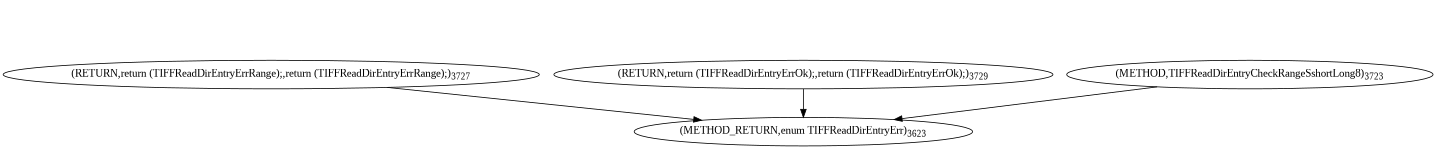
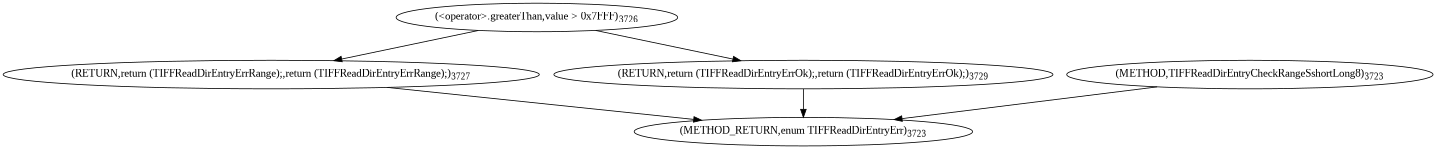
none -> (537, 17)
(917, 130) -> (917, 130)
